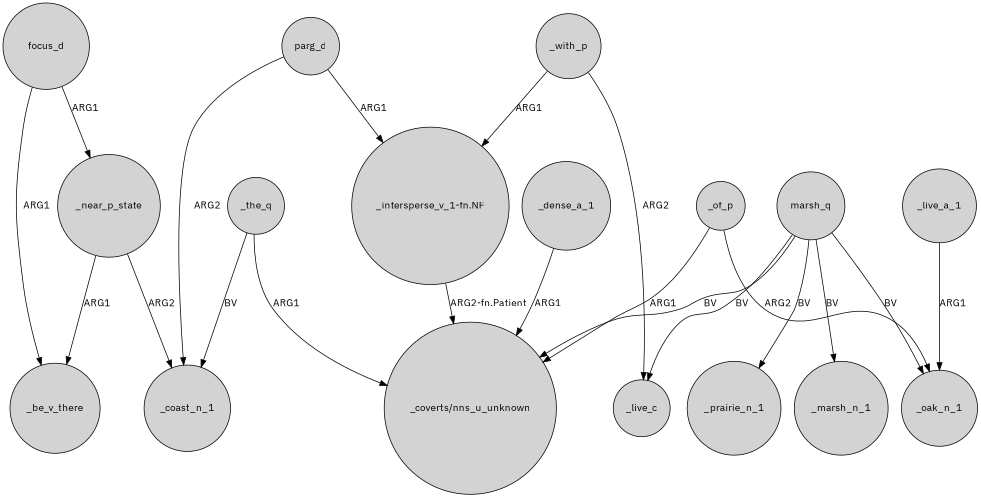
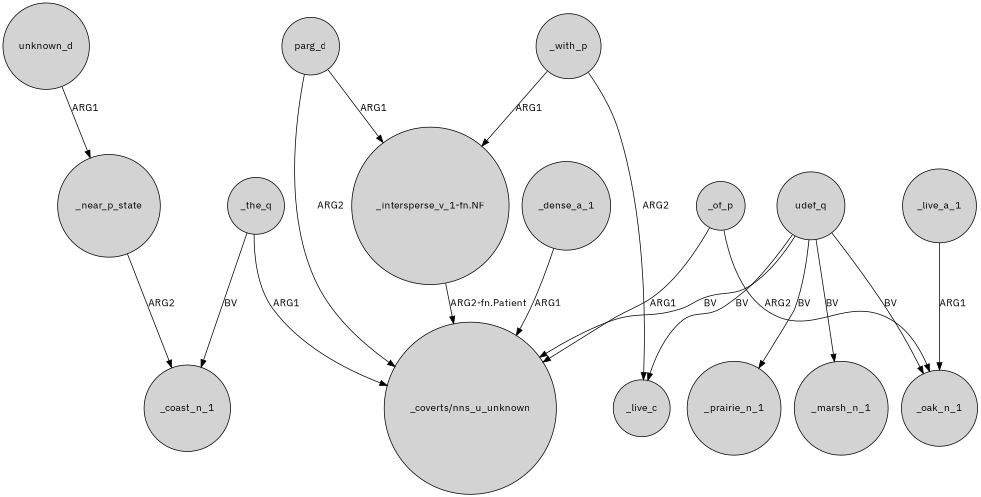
(46, 46) -> (46, 46)
(181, 184) -> (301, 234)
(811, 206) -> (811, 206)
(55, 408) -> none
